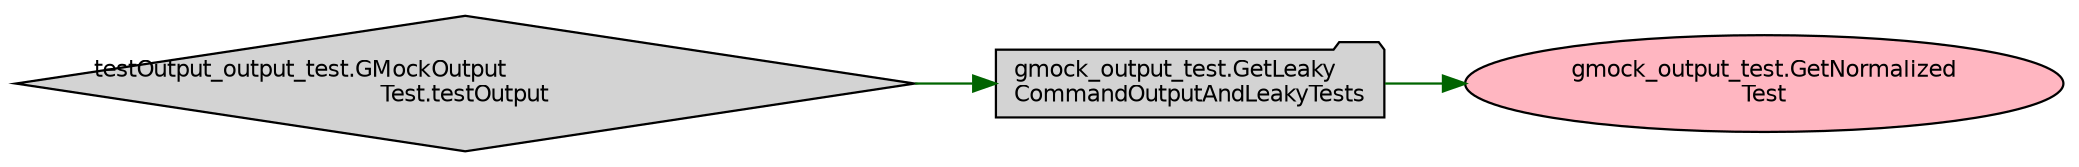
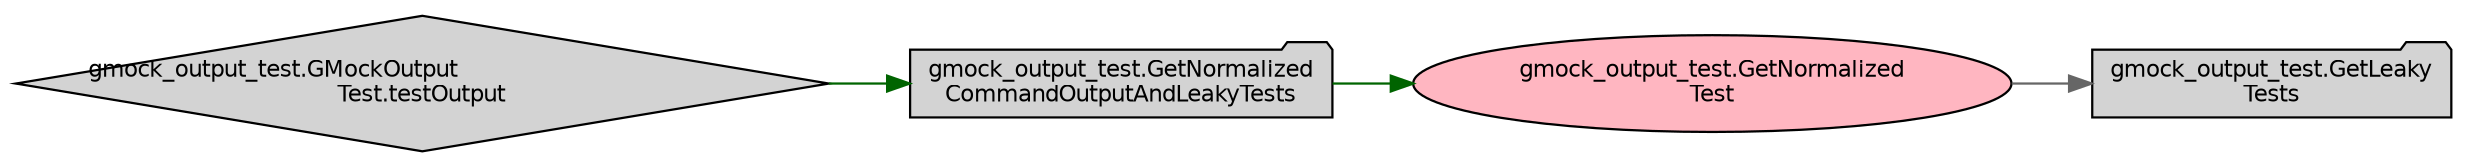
(465, 84) -> (422, 84)
(1190, 84) -> (1121, 84)
none -> (2272, 84)
